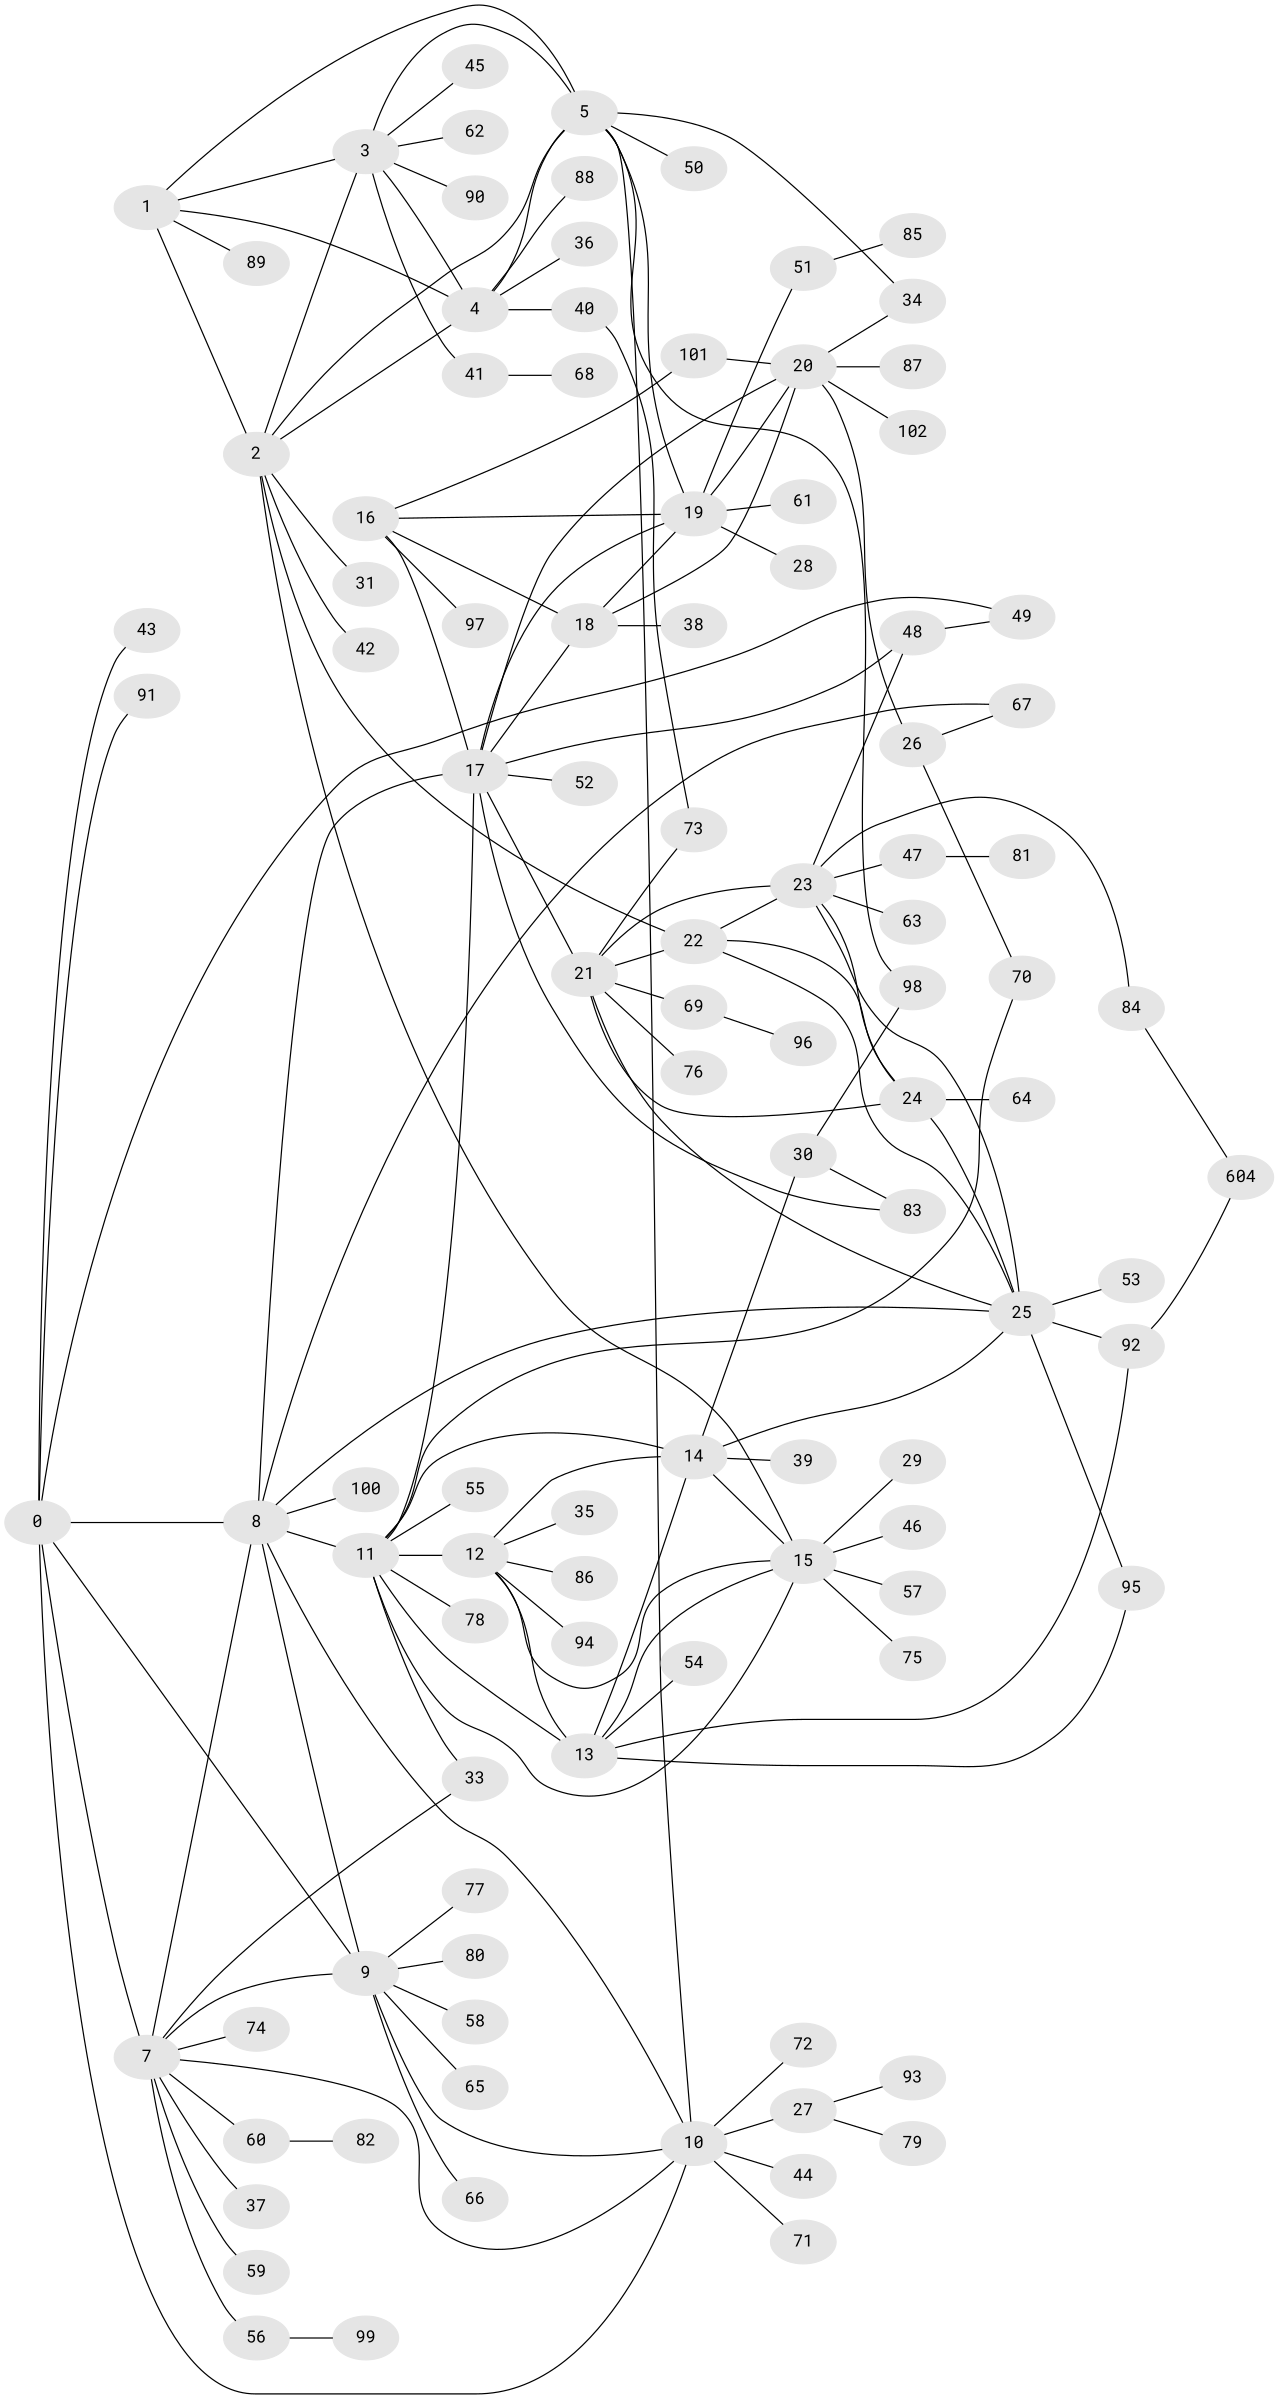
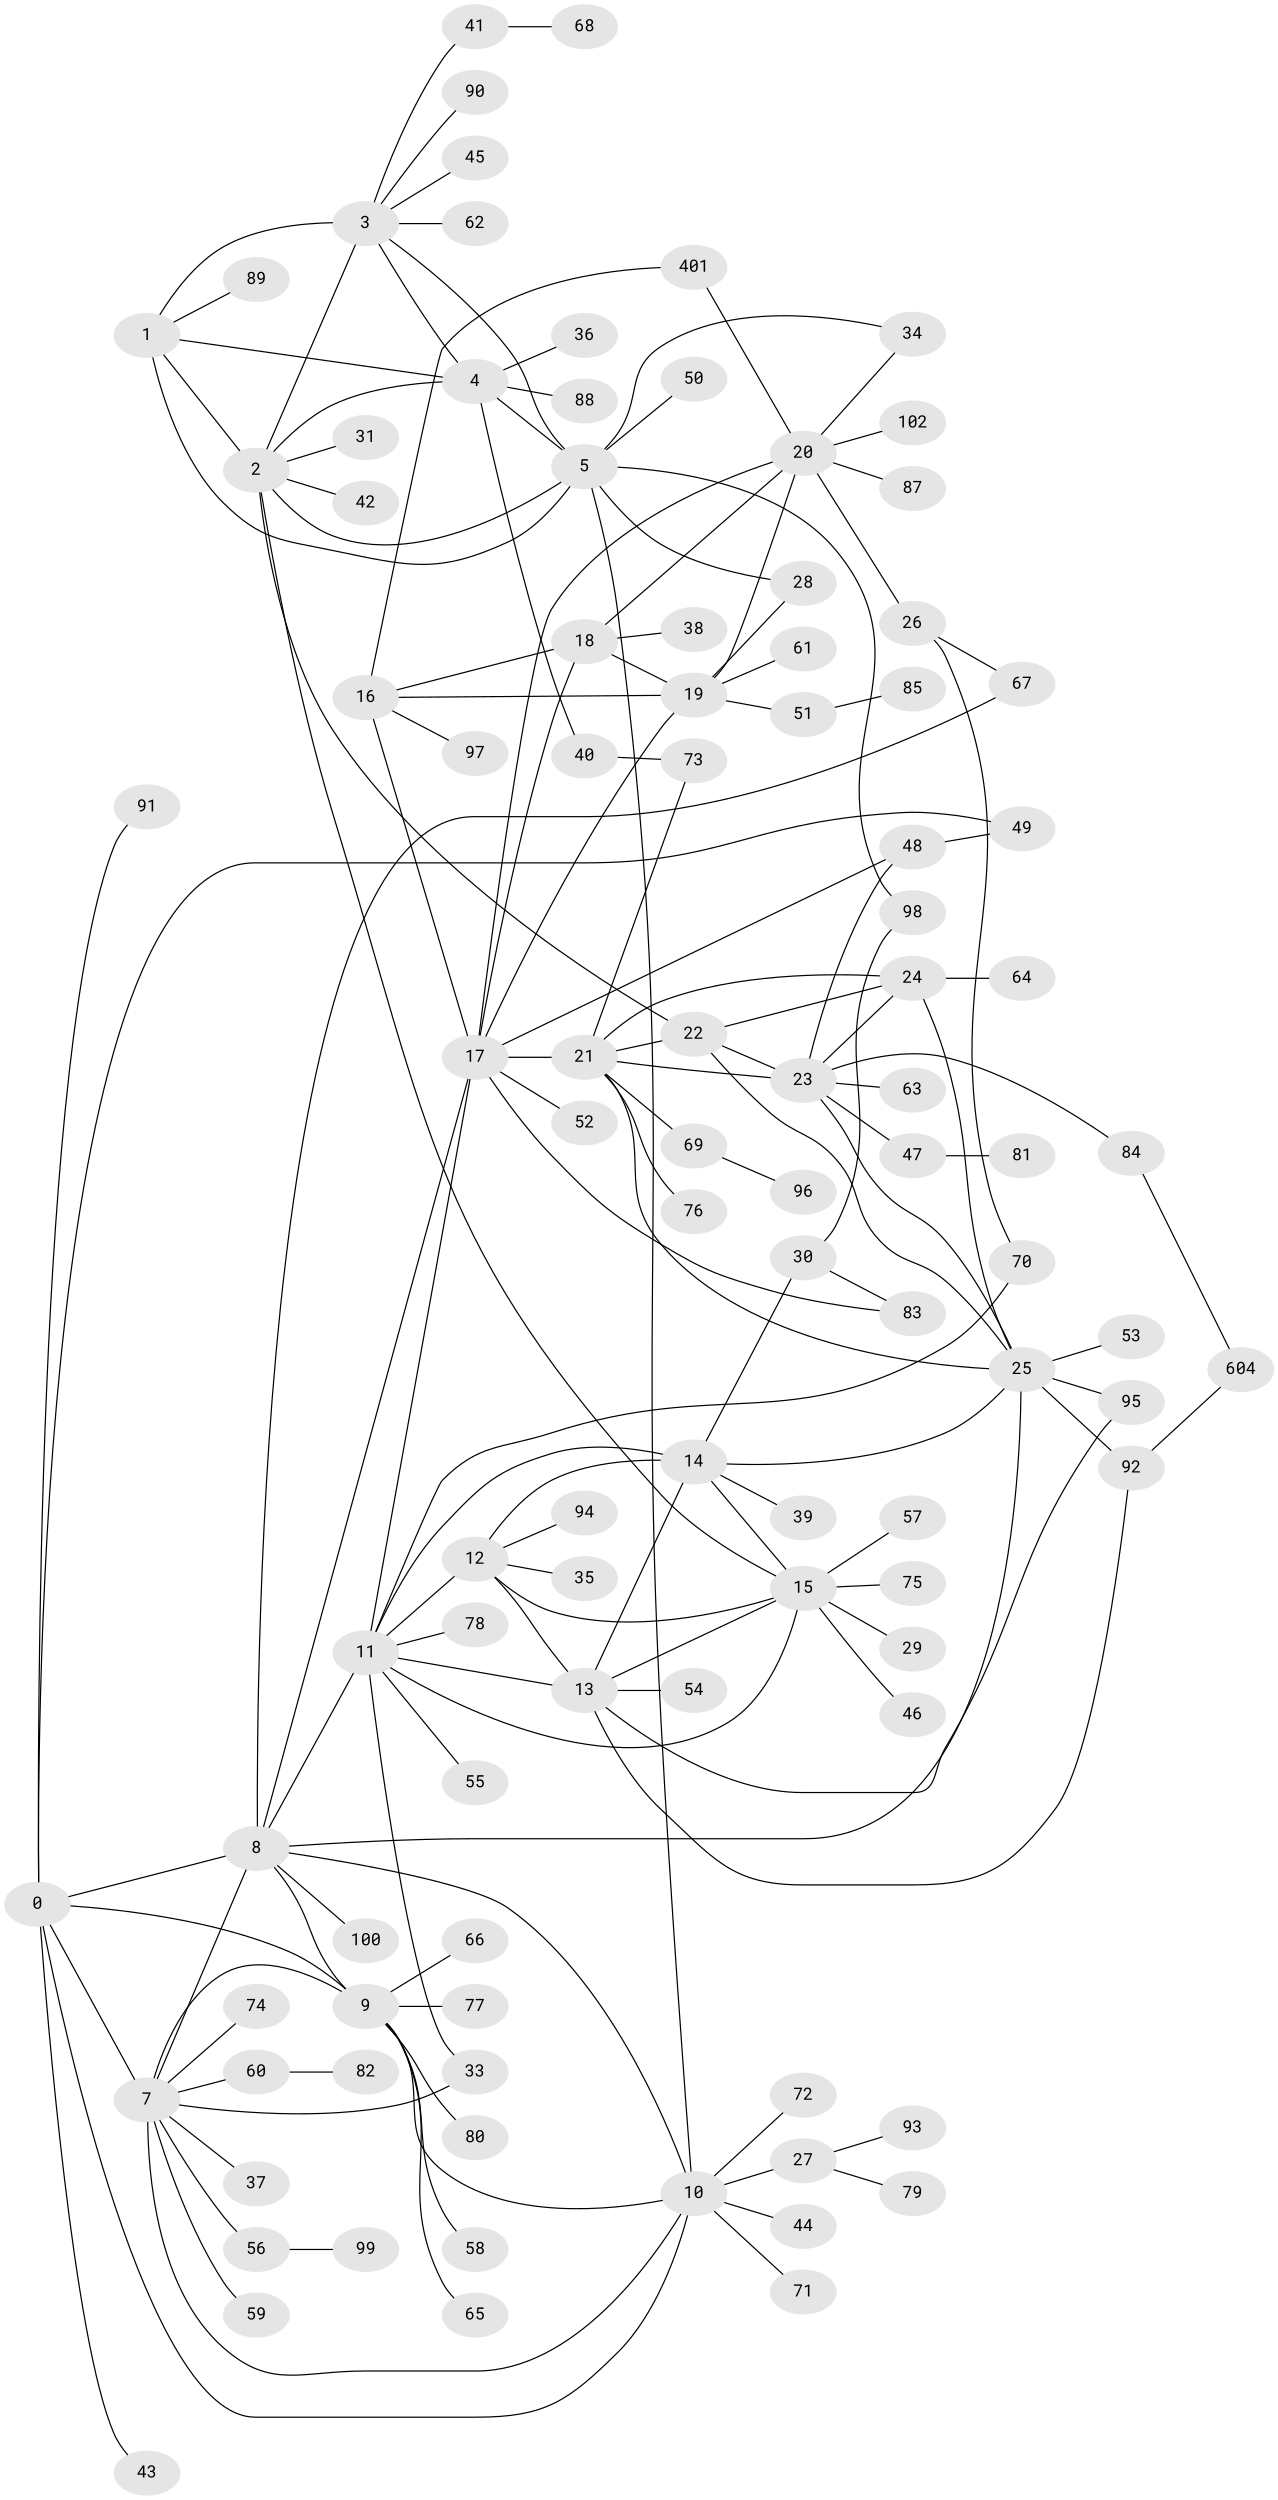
(648, 309) -> (674, 552)
(694, 356) -> (694, 267)
(585, 1578) -> none
